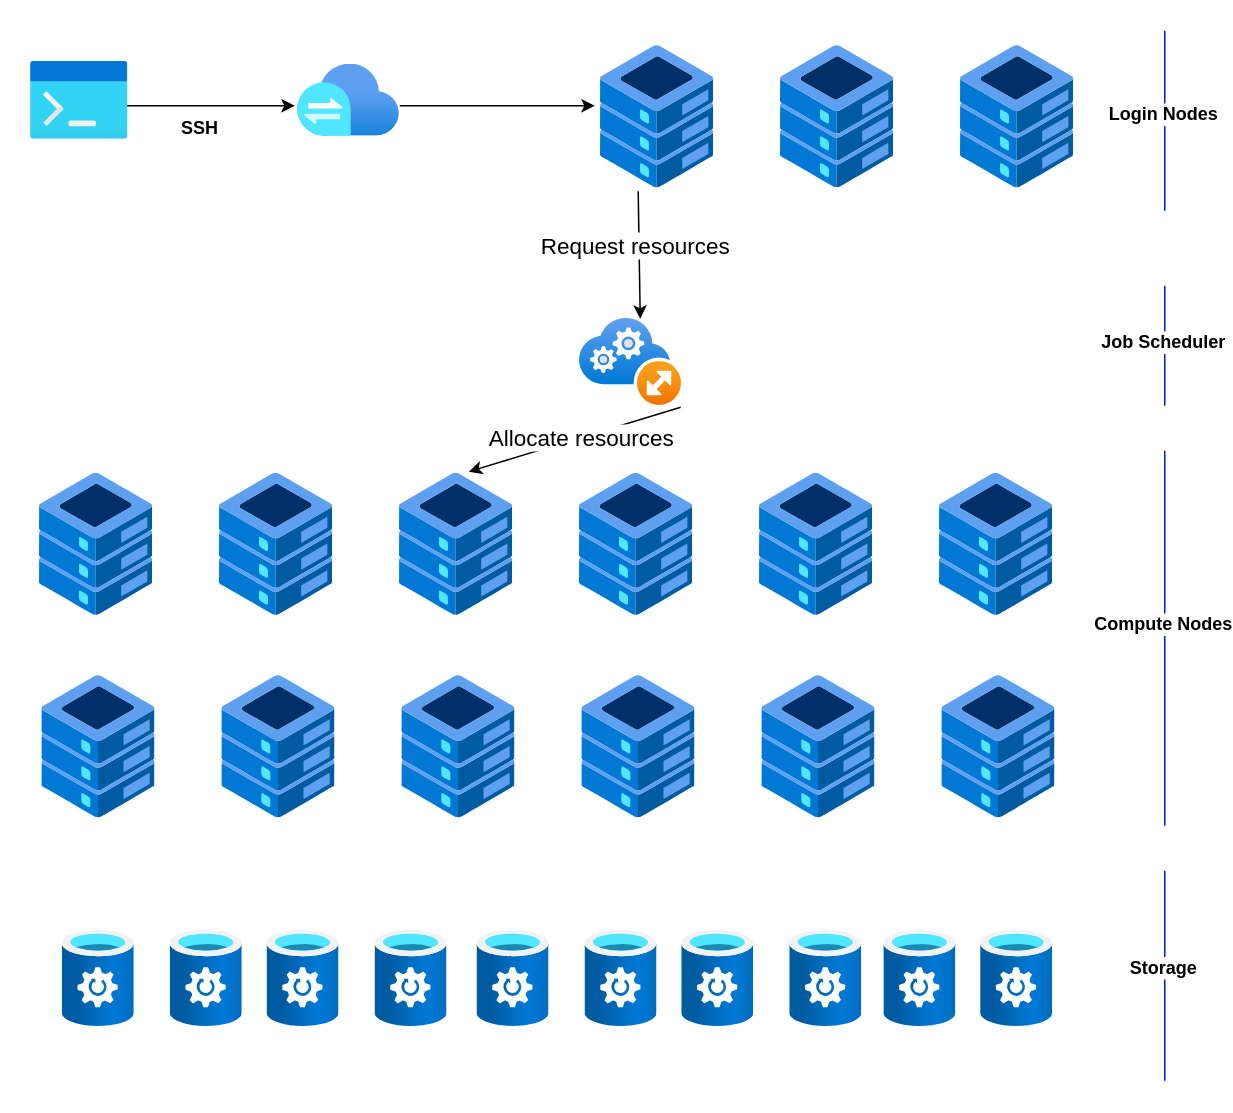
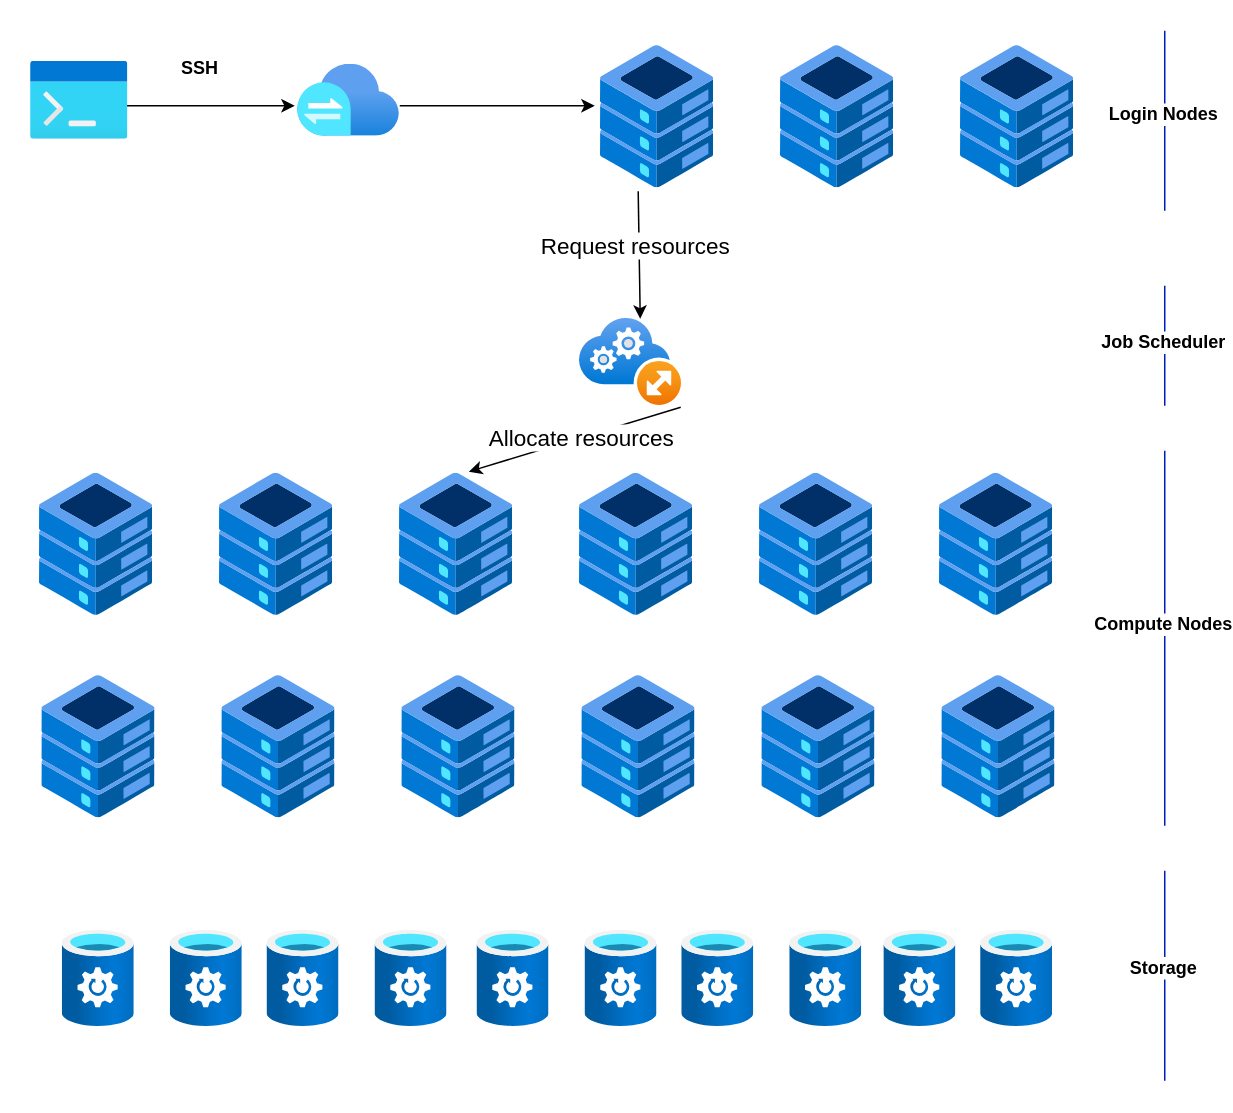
(200, 128) -> (200, 68)
